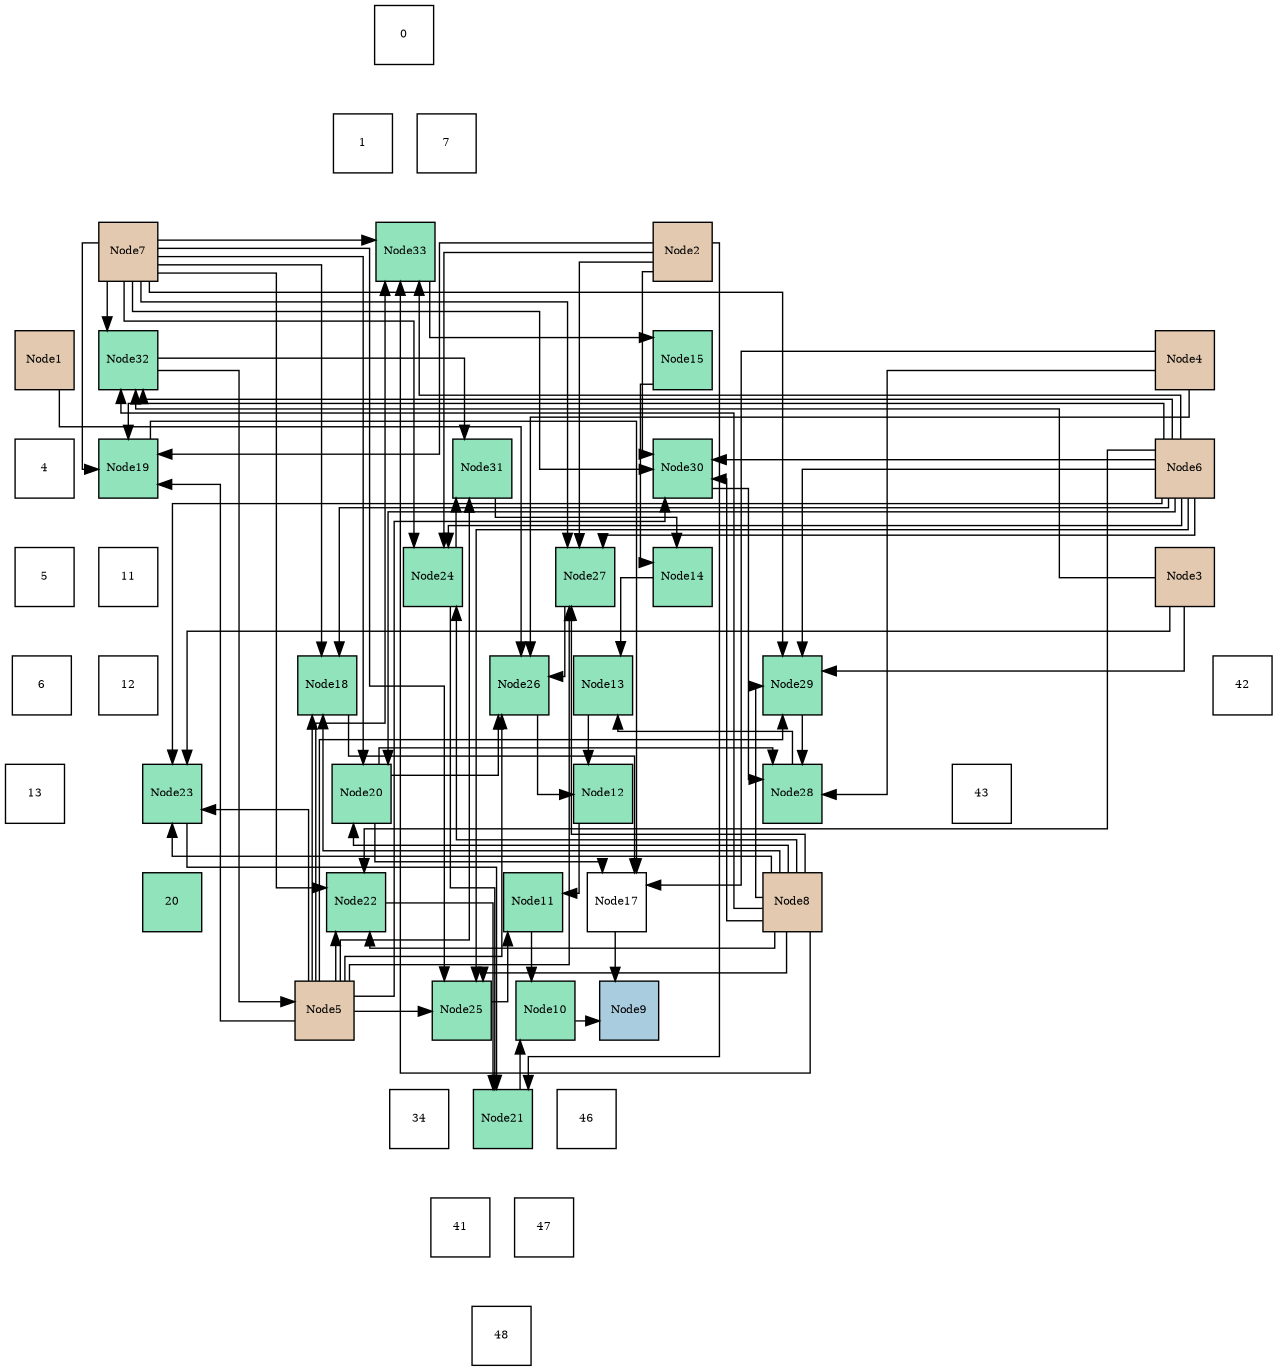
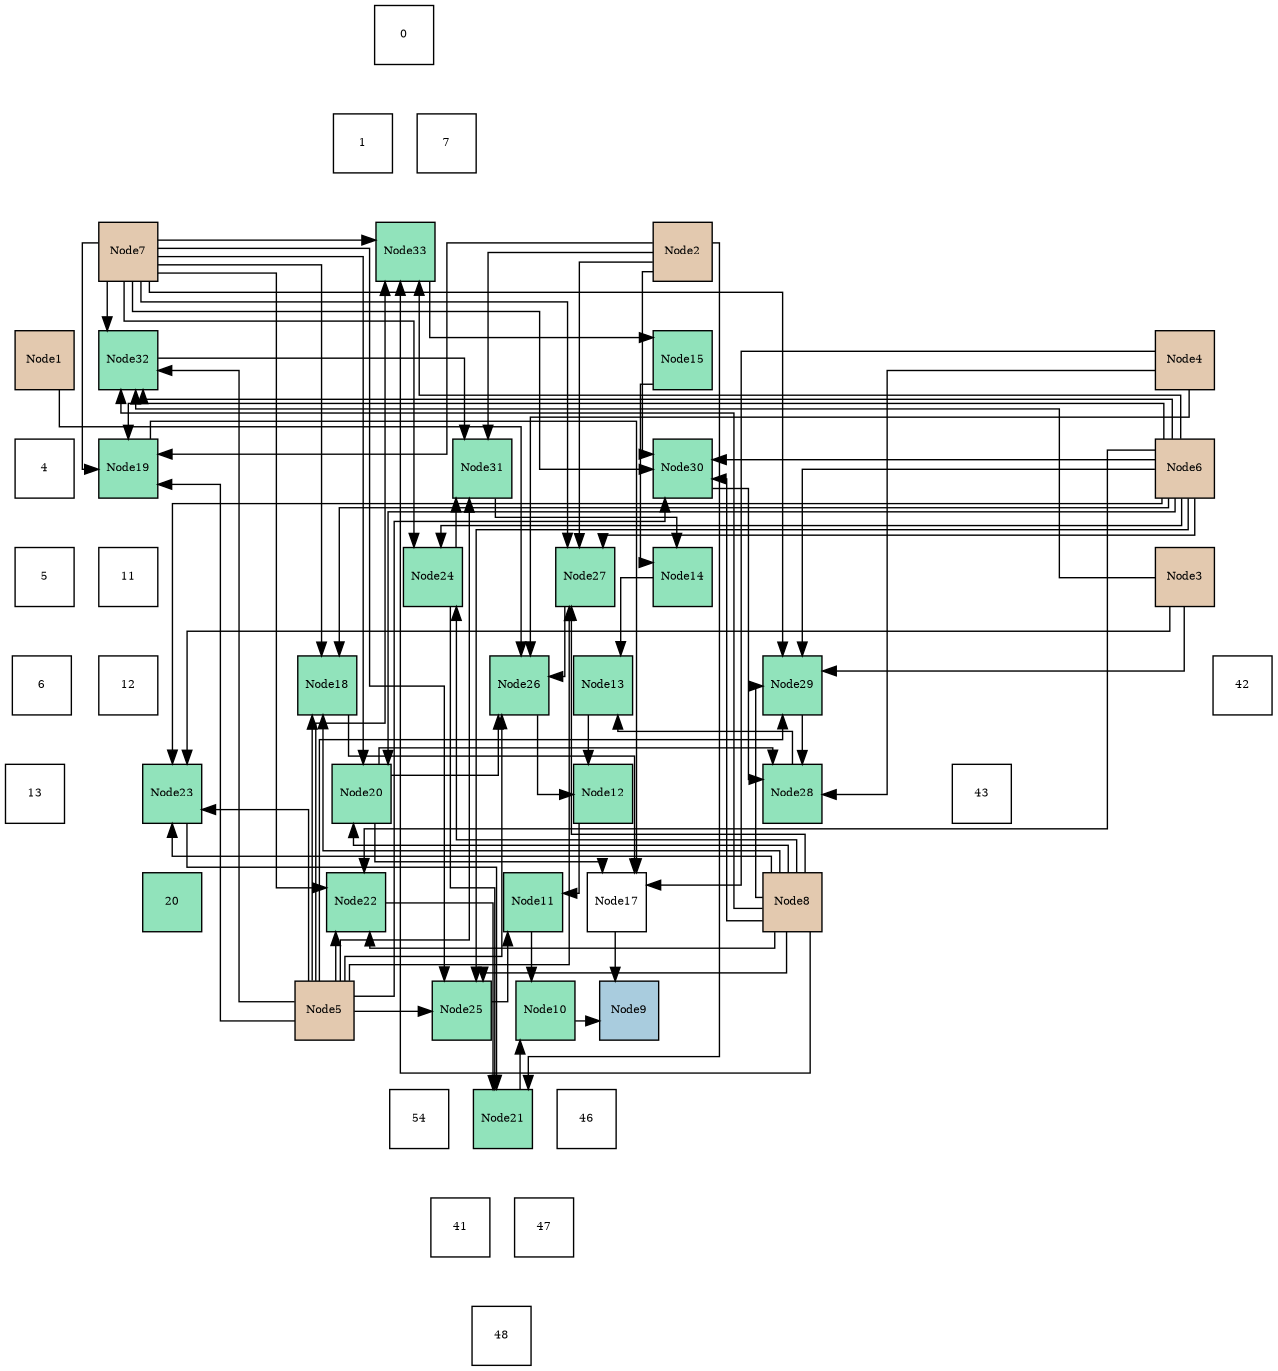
(457, 252) -> (488, 256)
(239, 667) -> (239, 680)
(419, 1119) -> (419, 1119)
